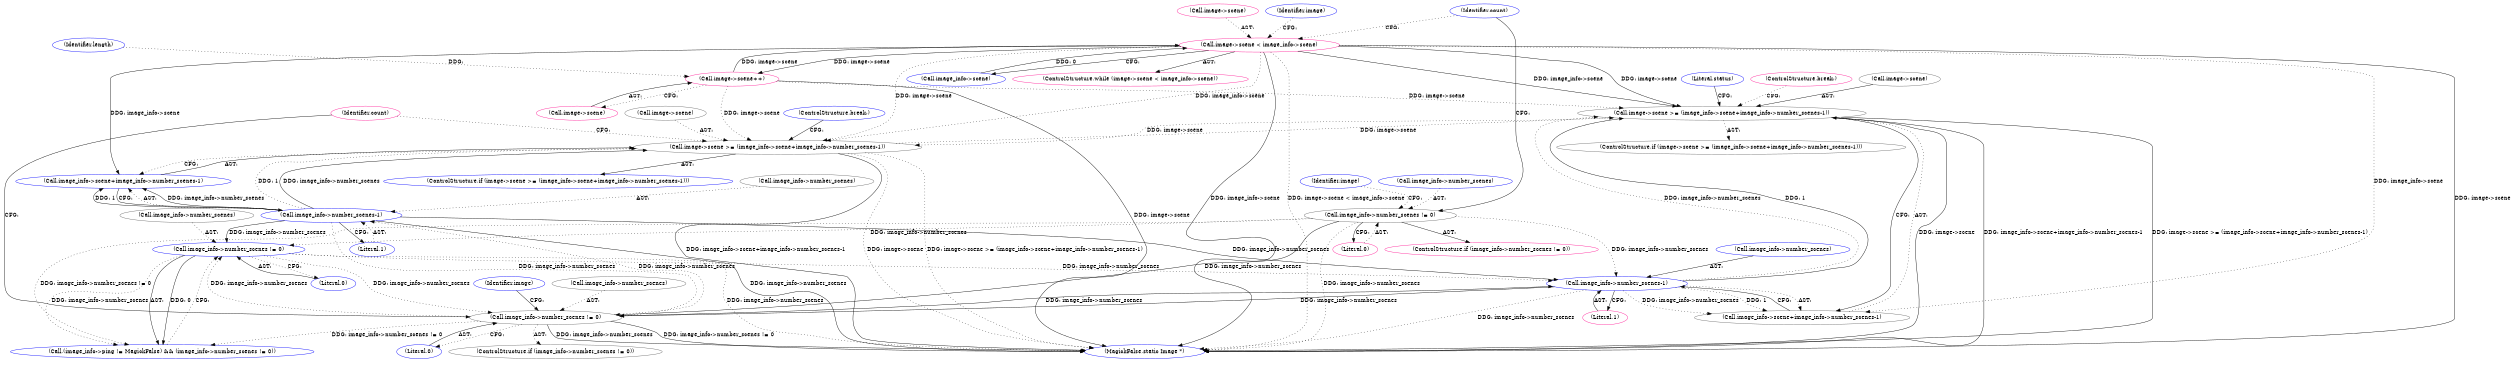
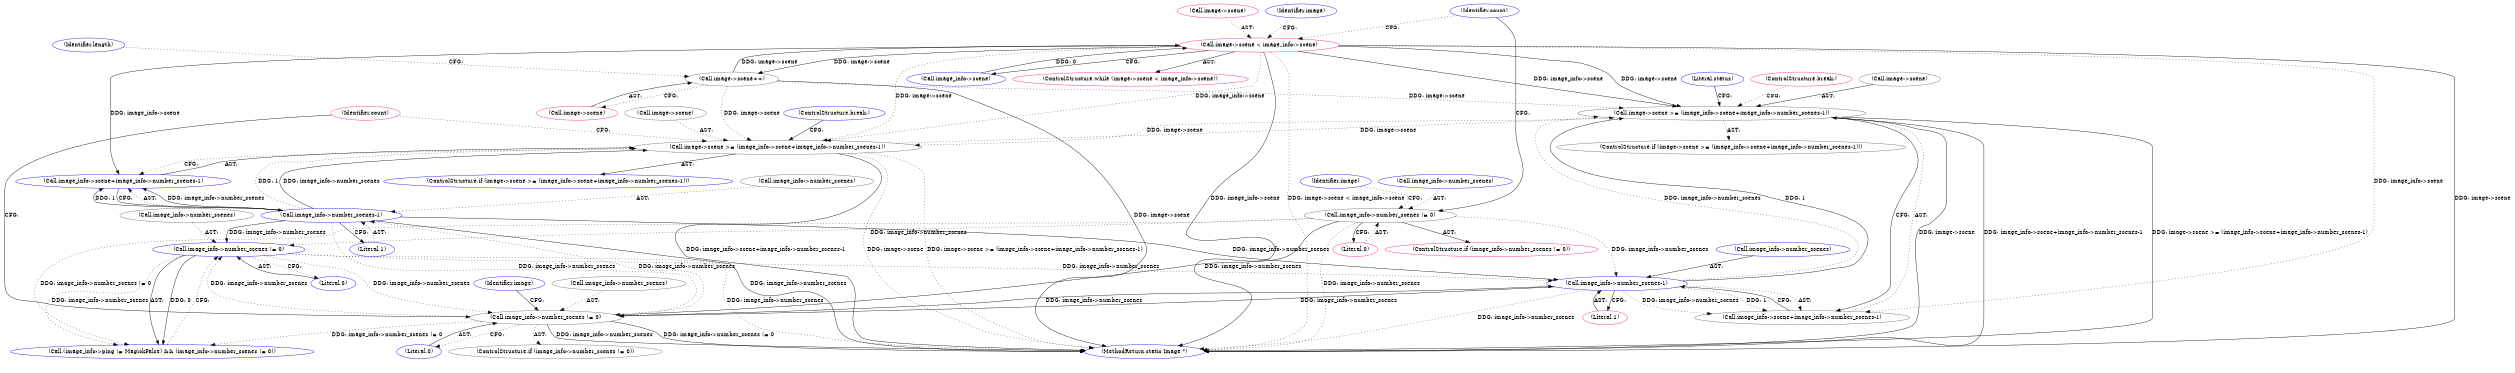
(457, 62) -> (457, 62)
(732, 79) -> (732, 79)
(1145, 352) -> (1145, 352)
